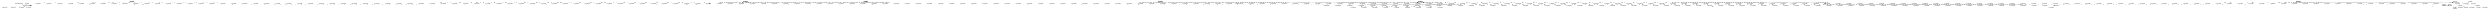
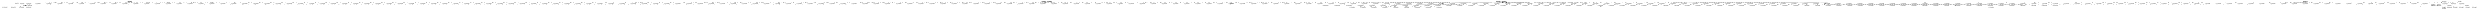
(2425, 4) -> none
